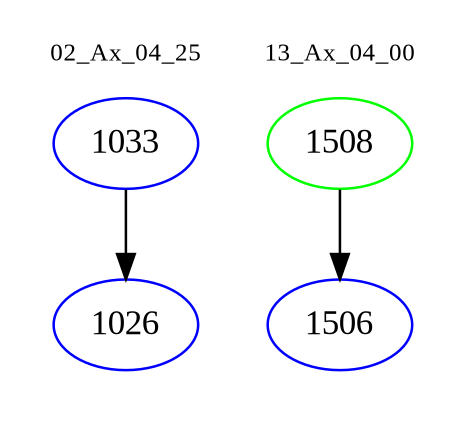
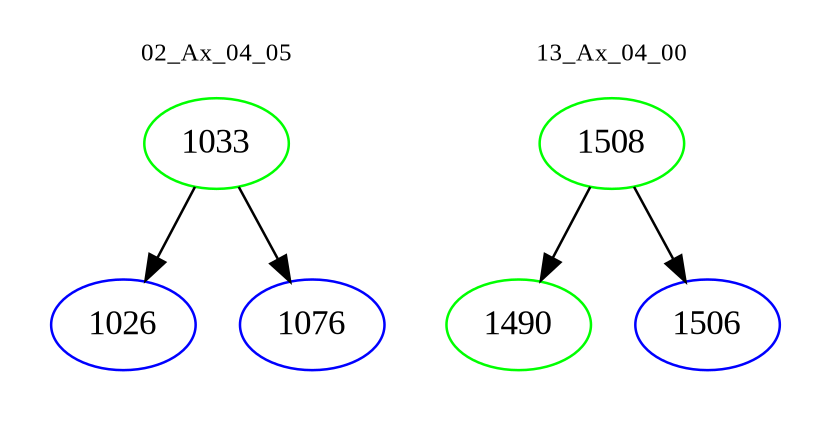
(127, 54) -> (218, 54)
(126, 144) -> (217, 144)
none -> (312, 325)
none -> (519, 325)
